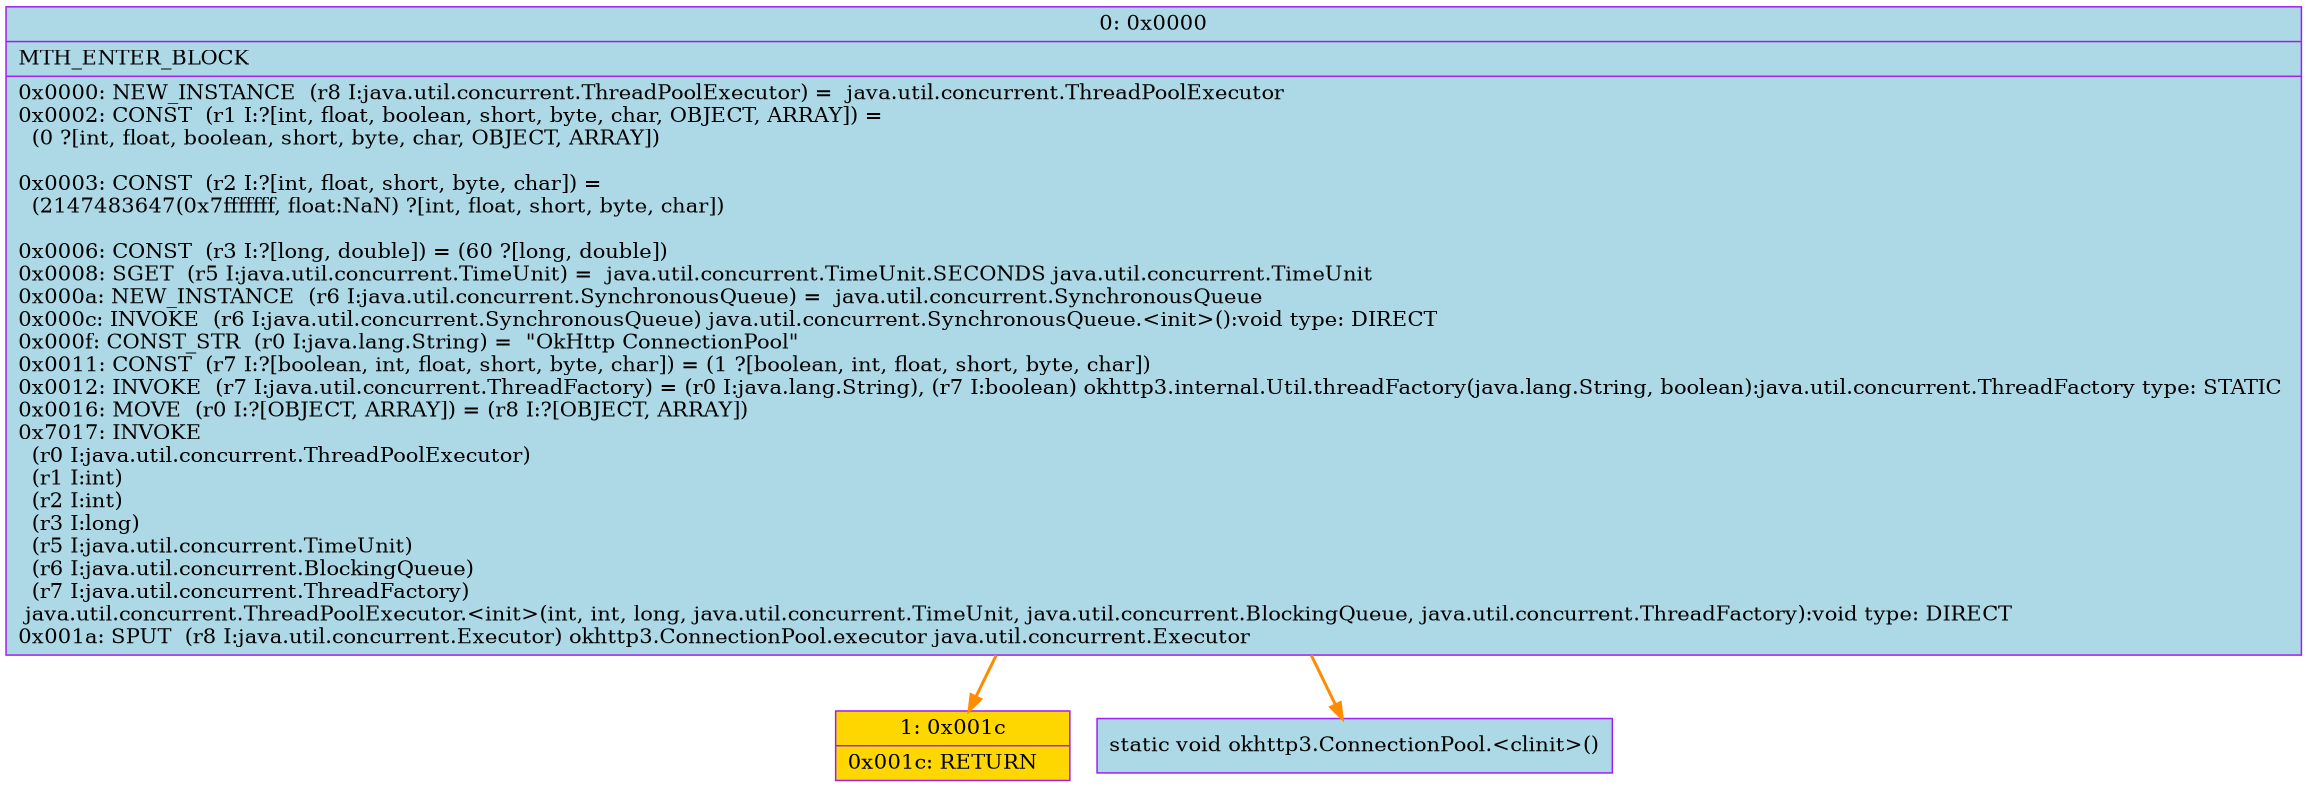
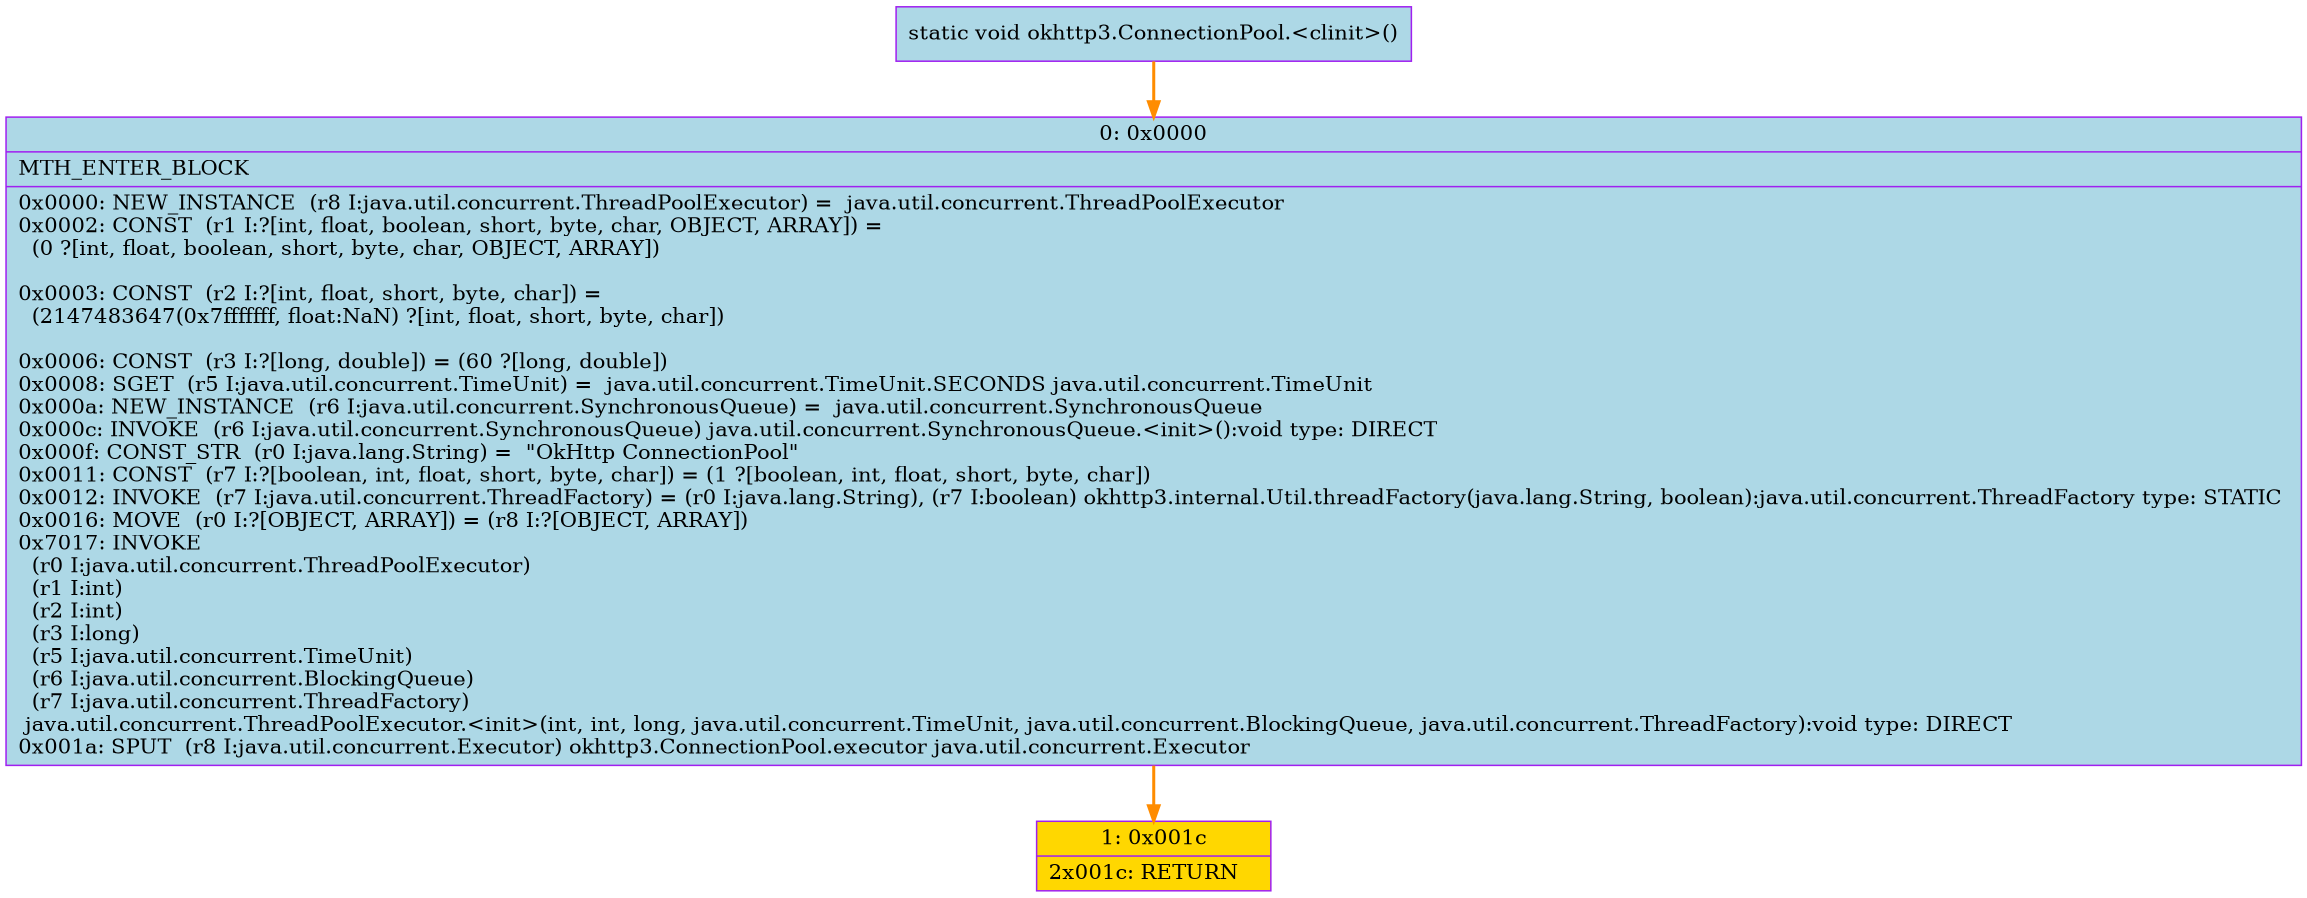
(1323, 680) -> (1154, 81)
(953, 762) -> (1154, 873)
